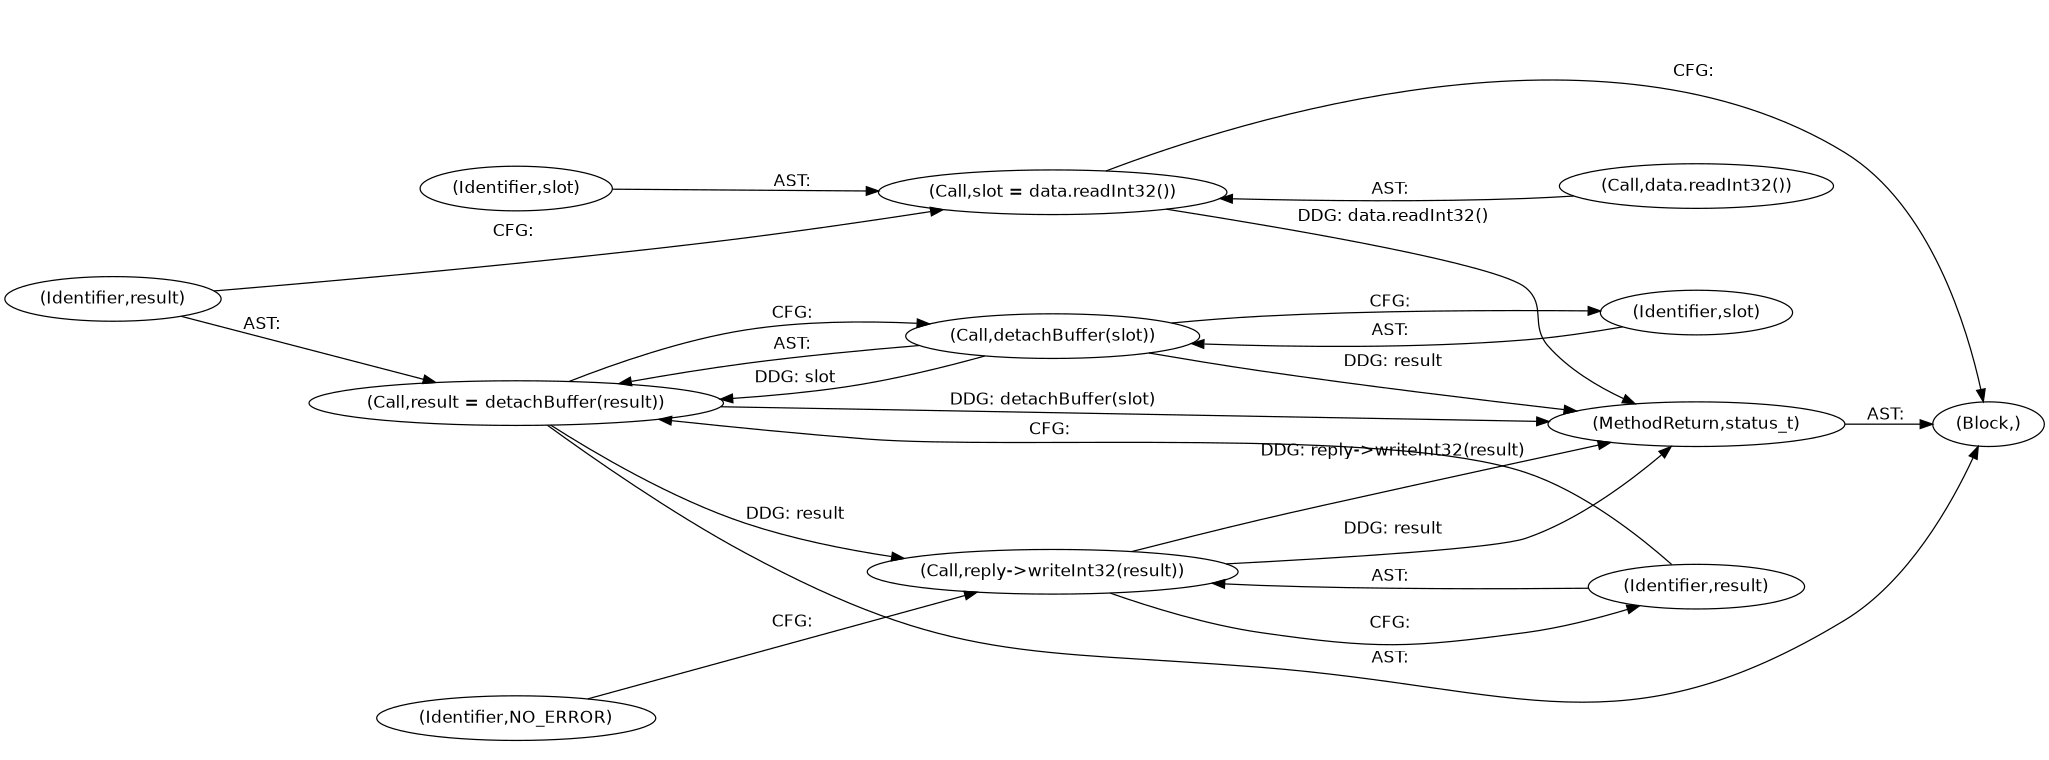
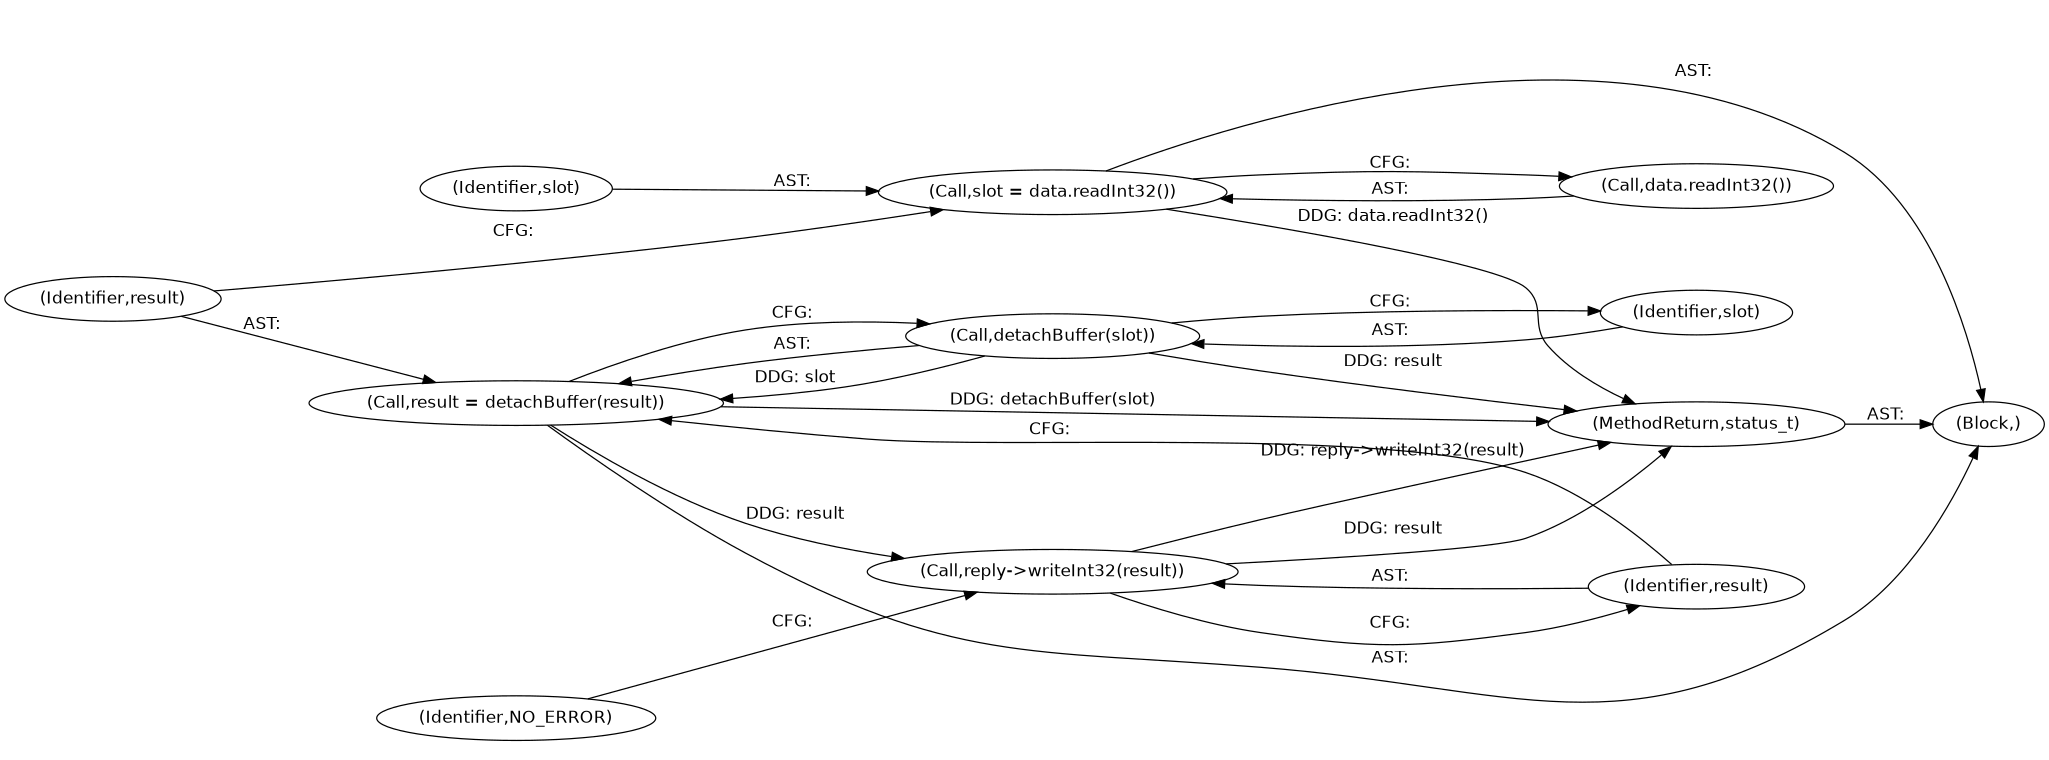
(1696, 71) -> (1696, 71)
none -> (1376, 172)
